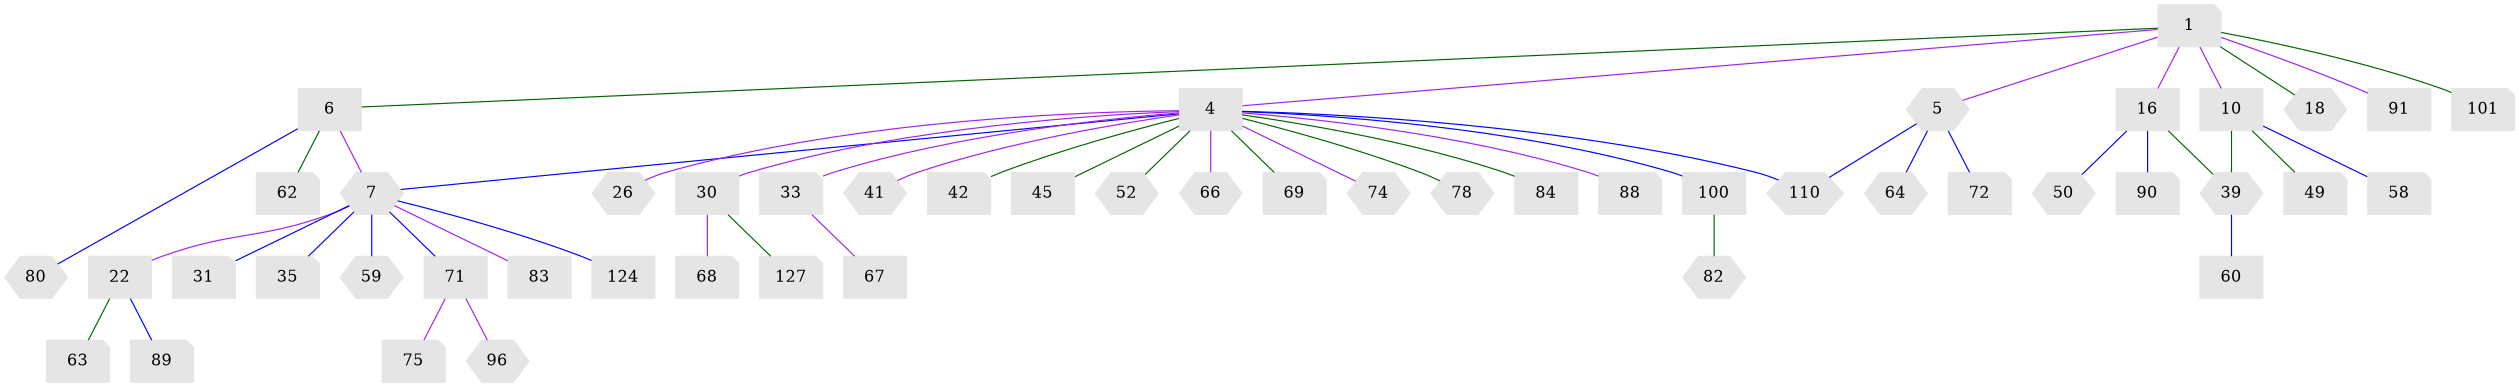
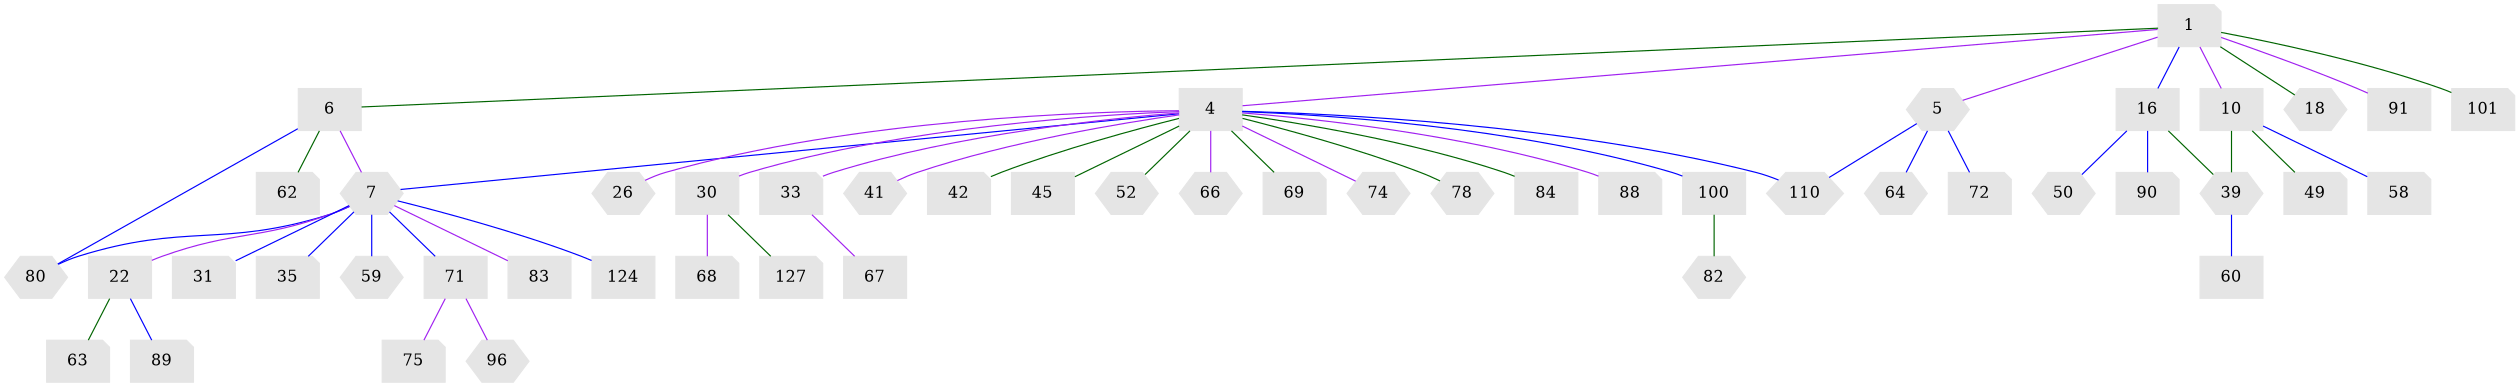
(2169, 68) -> (2169, 68)
none -> (204, 235)
